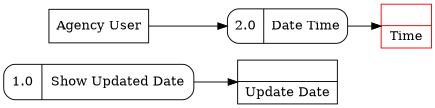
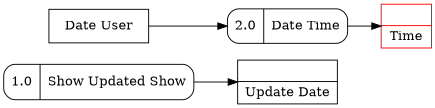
(99, 26) -> (99, 26)
(118, 82) -> (117, 82)
